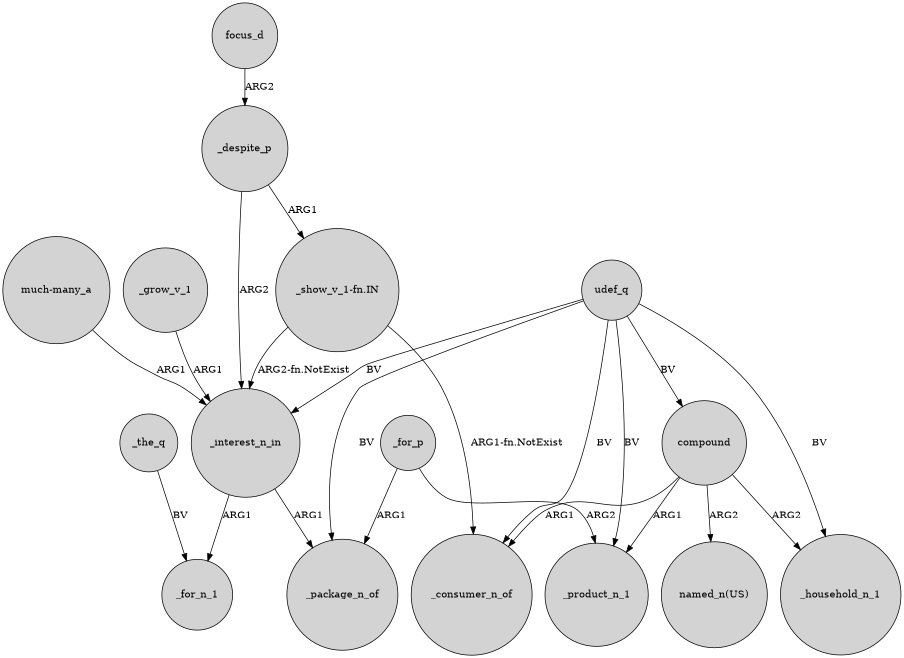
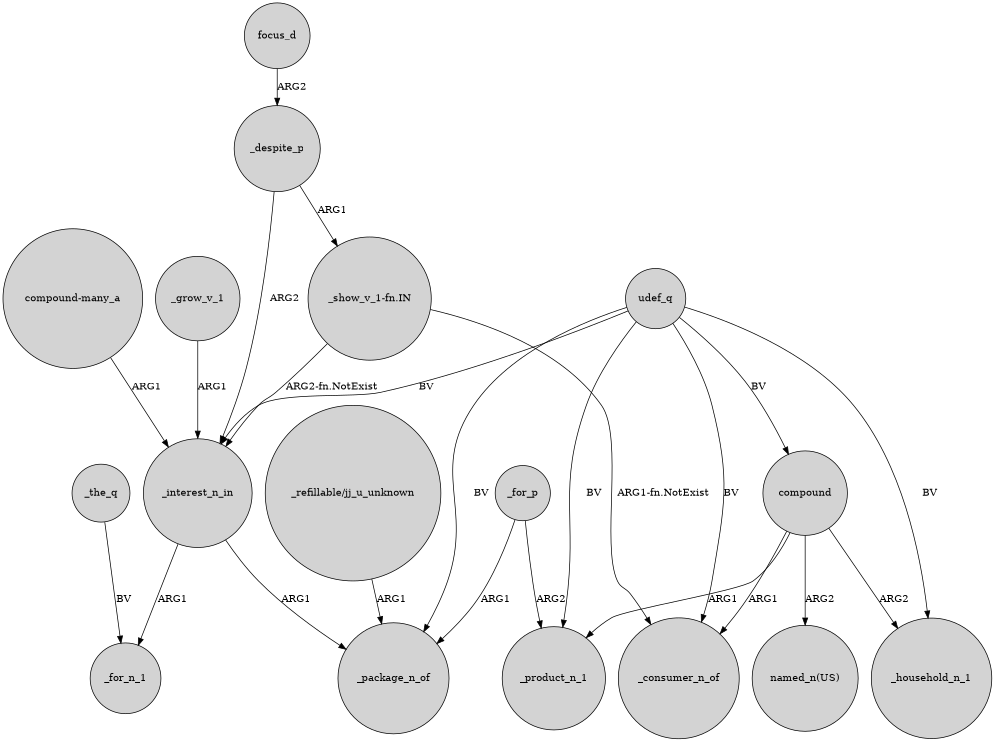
(56, 290) -> (73, 299)
none -> (353, 493)
